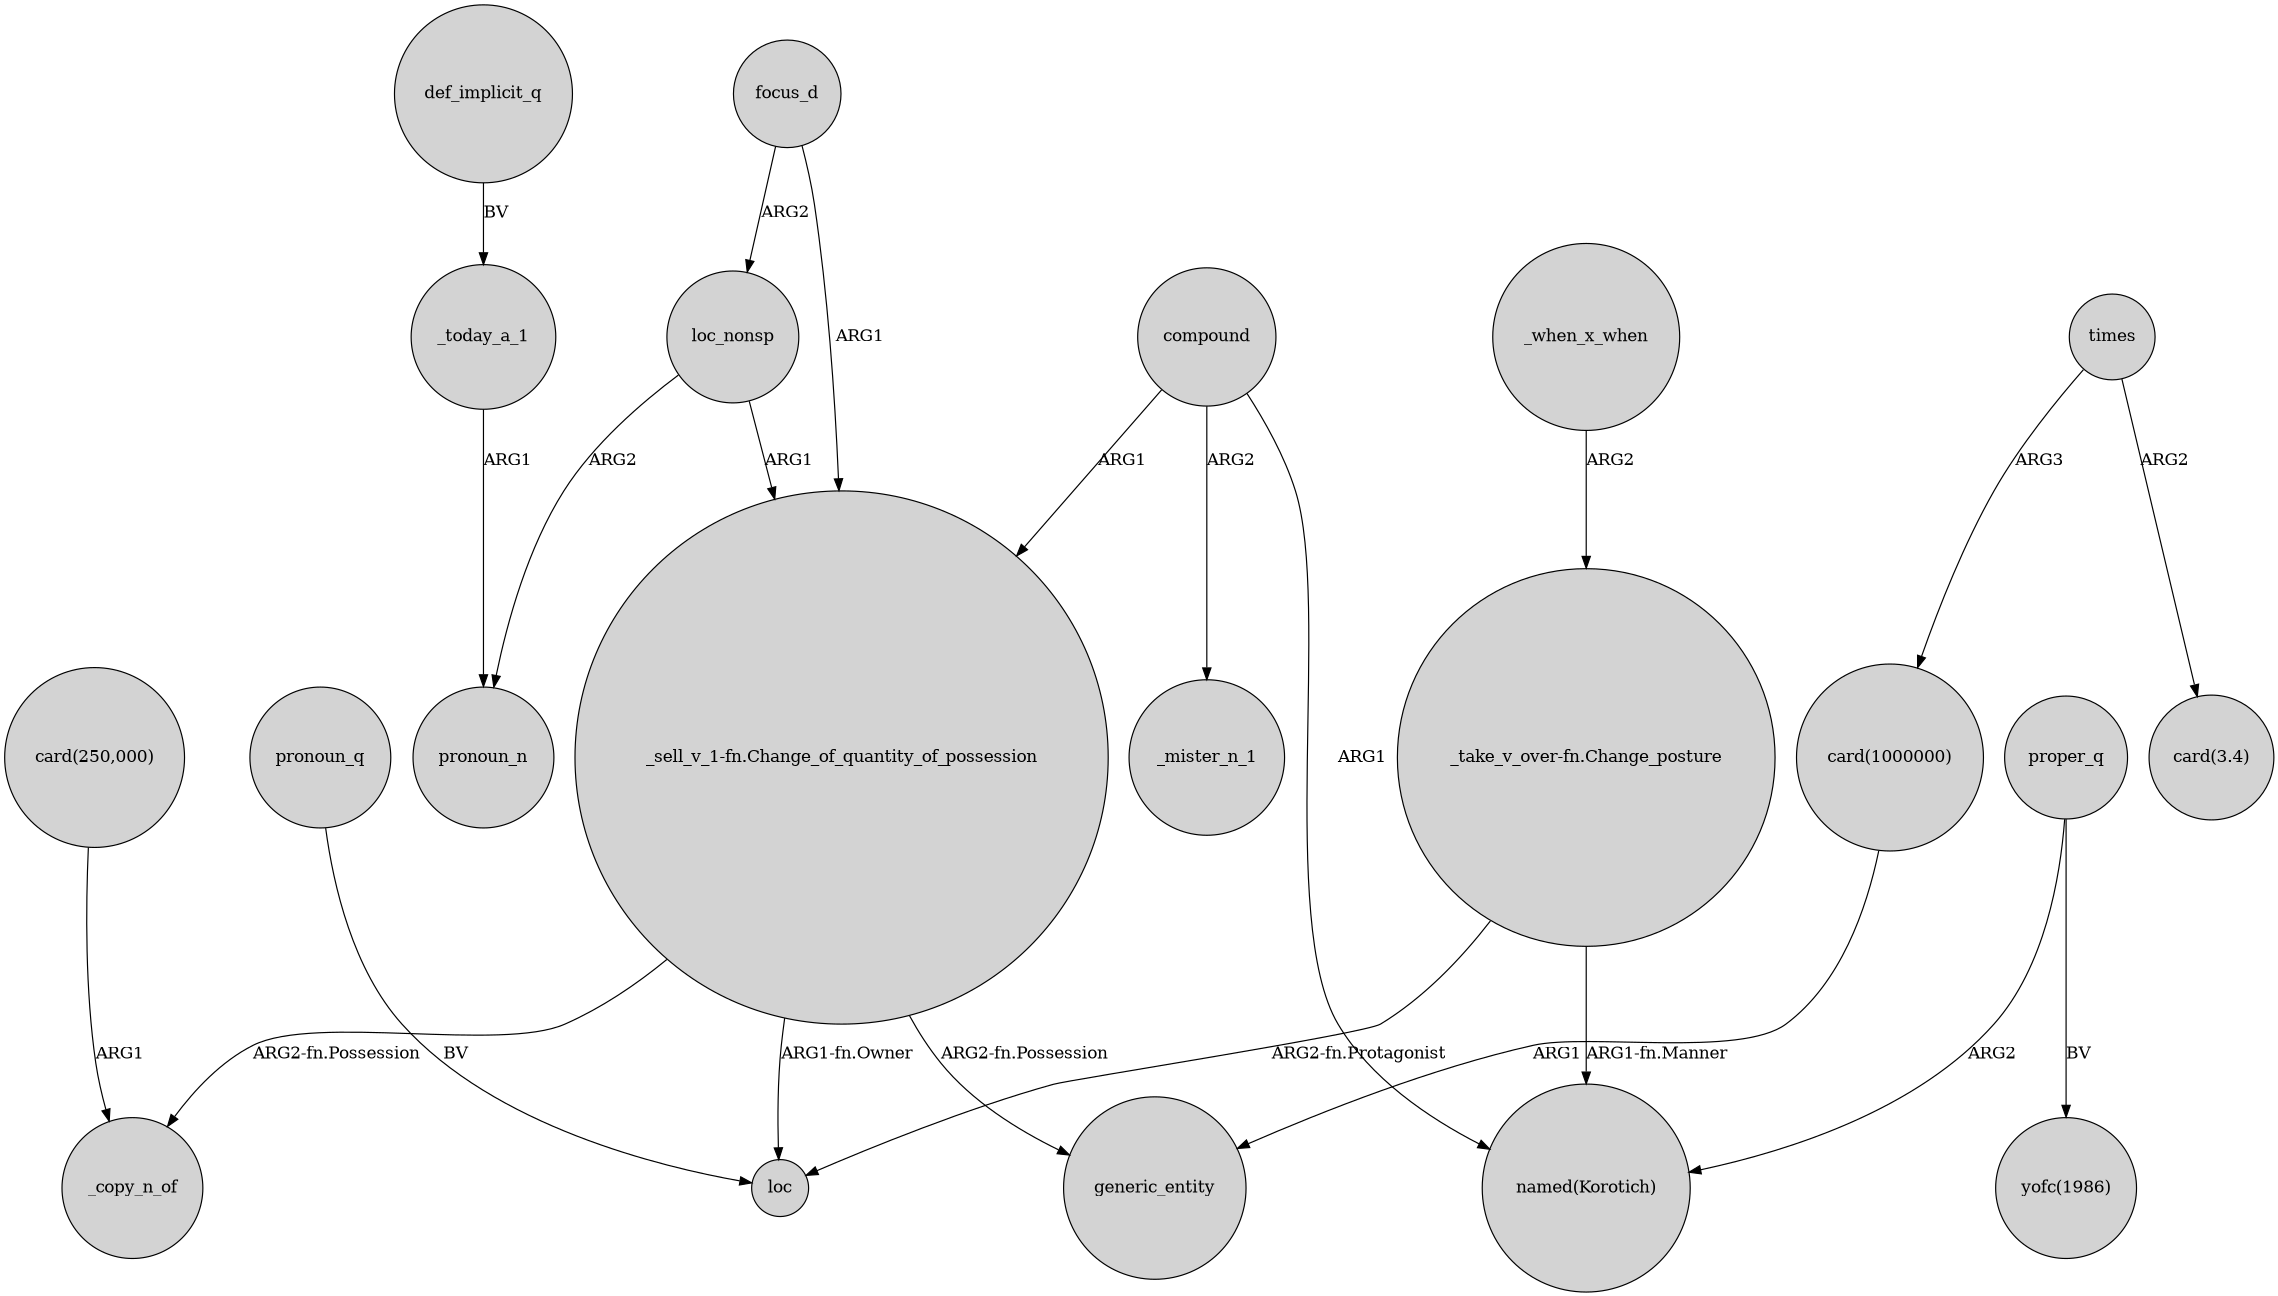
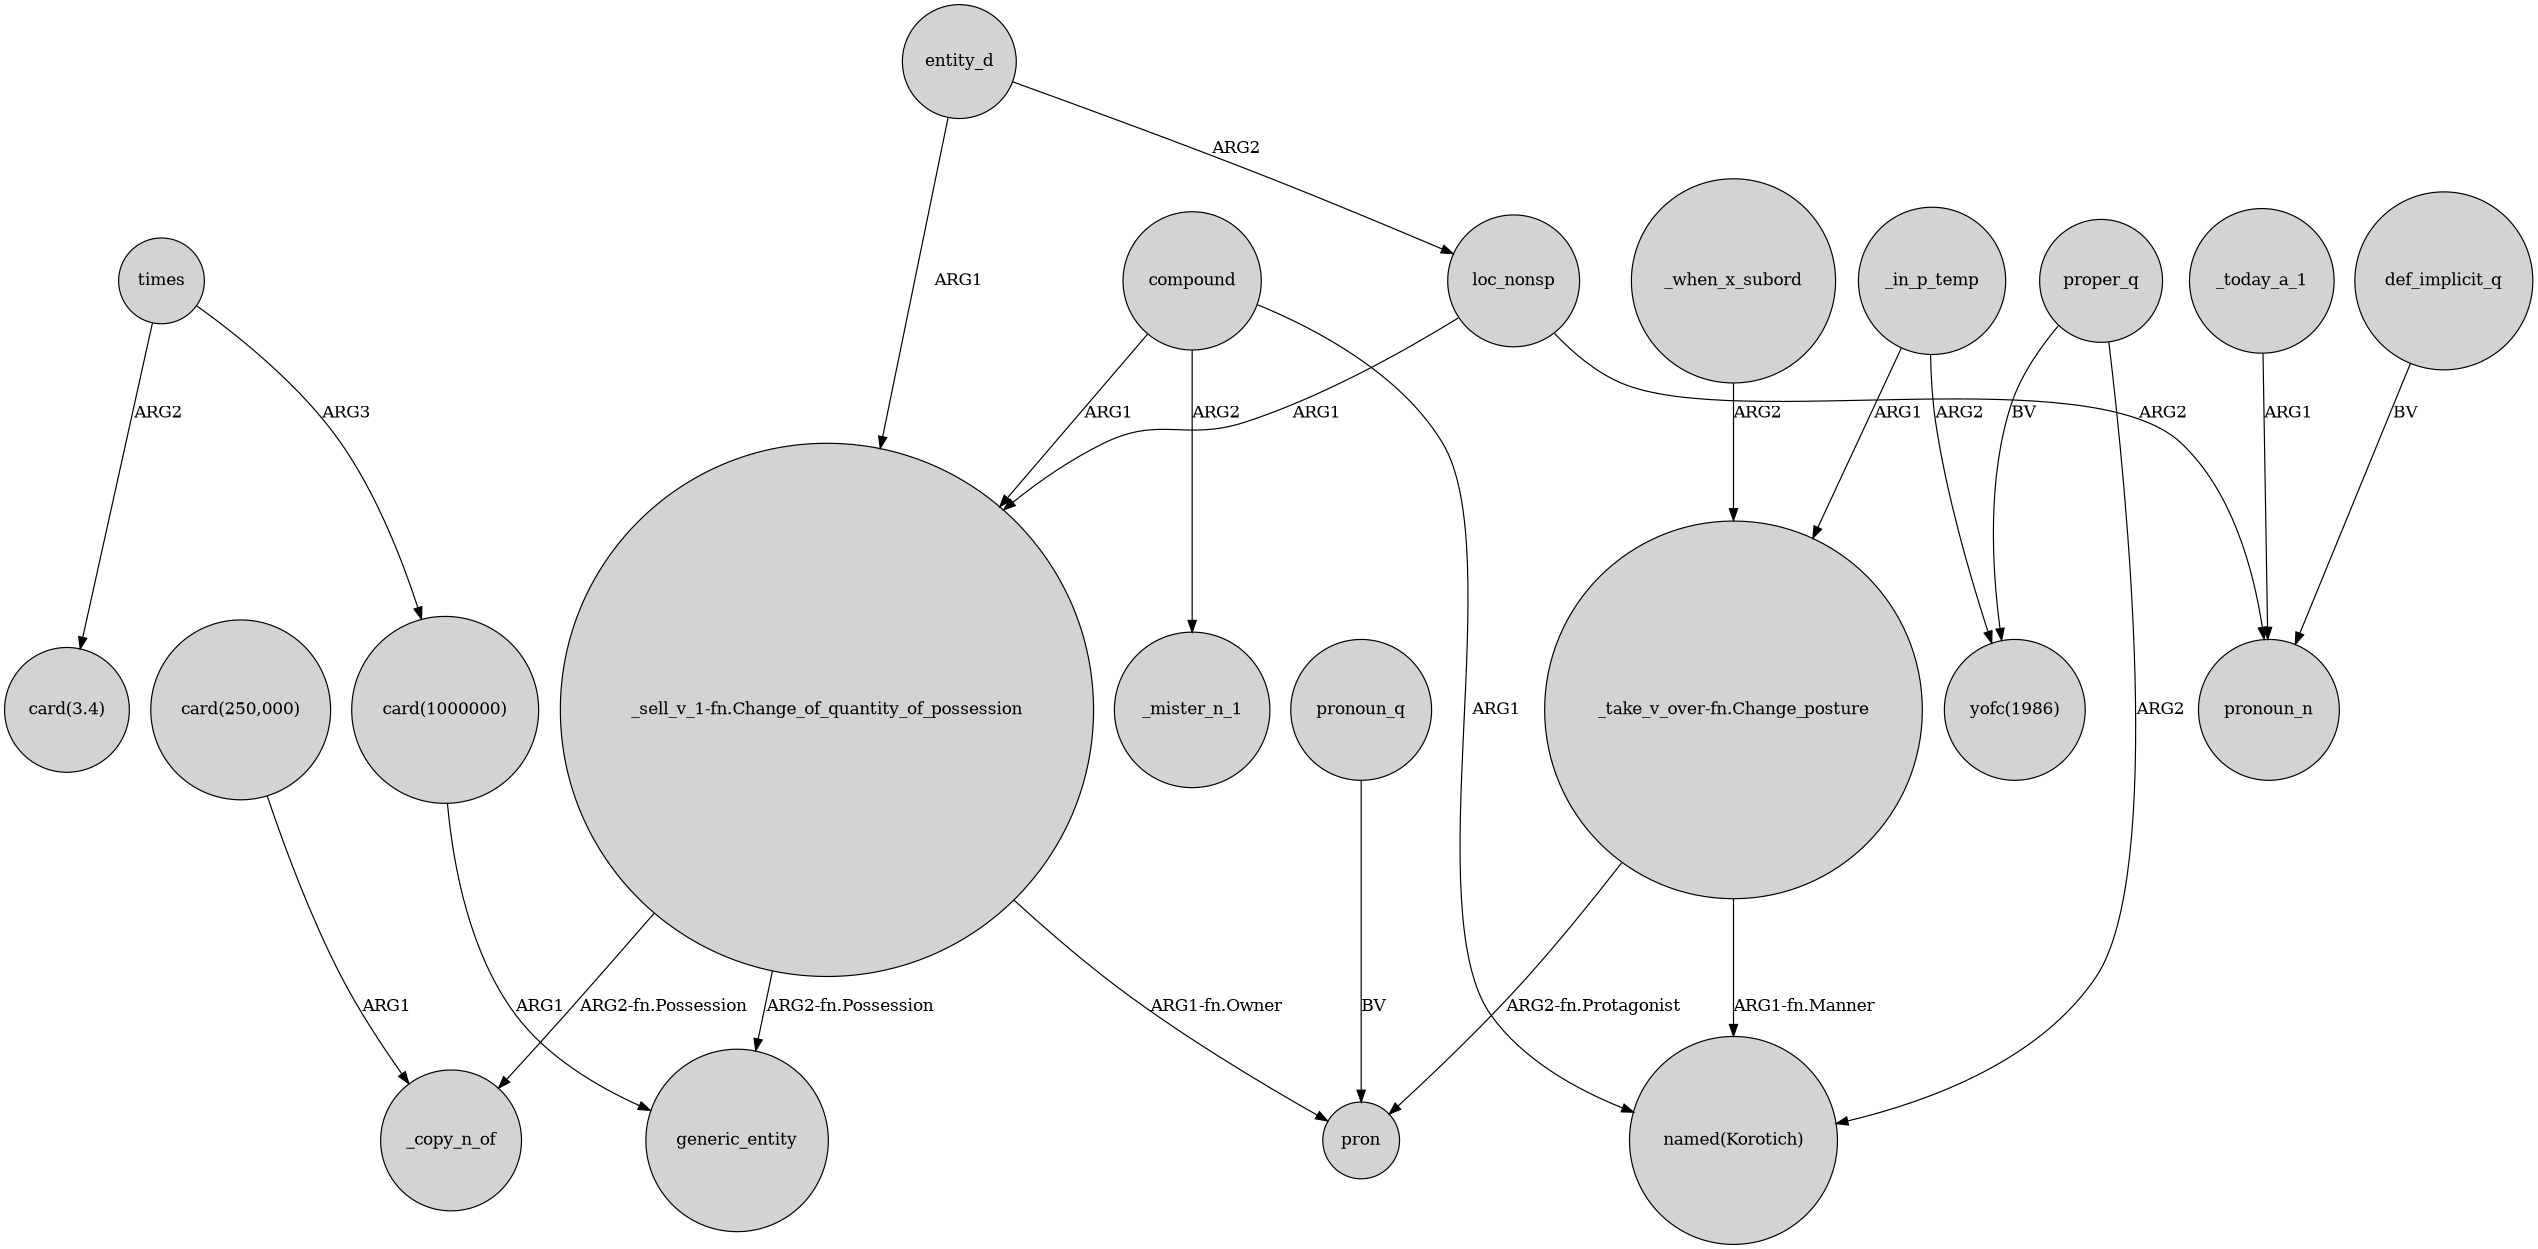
(787, 94) -> (959, 62)
(483, 218) -> (2355, 498)
none -> (1932, 281)
(1586, 337) -> (1733, 281)
(780, 1188) -> (1361, 1140)
